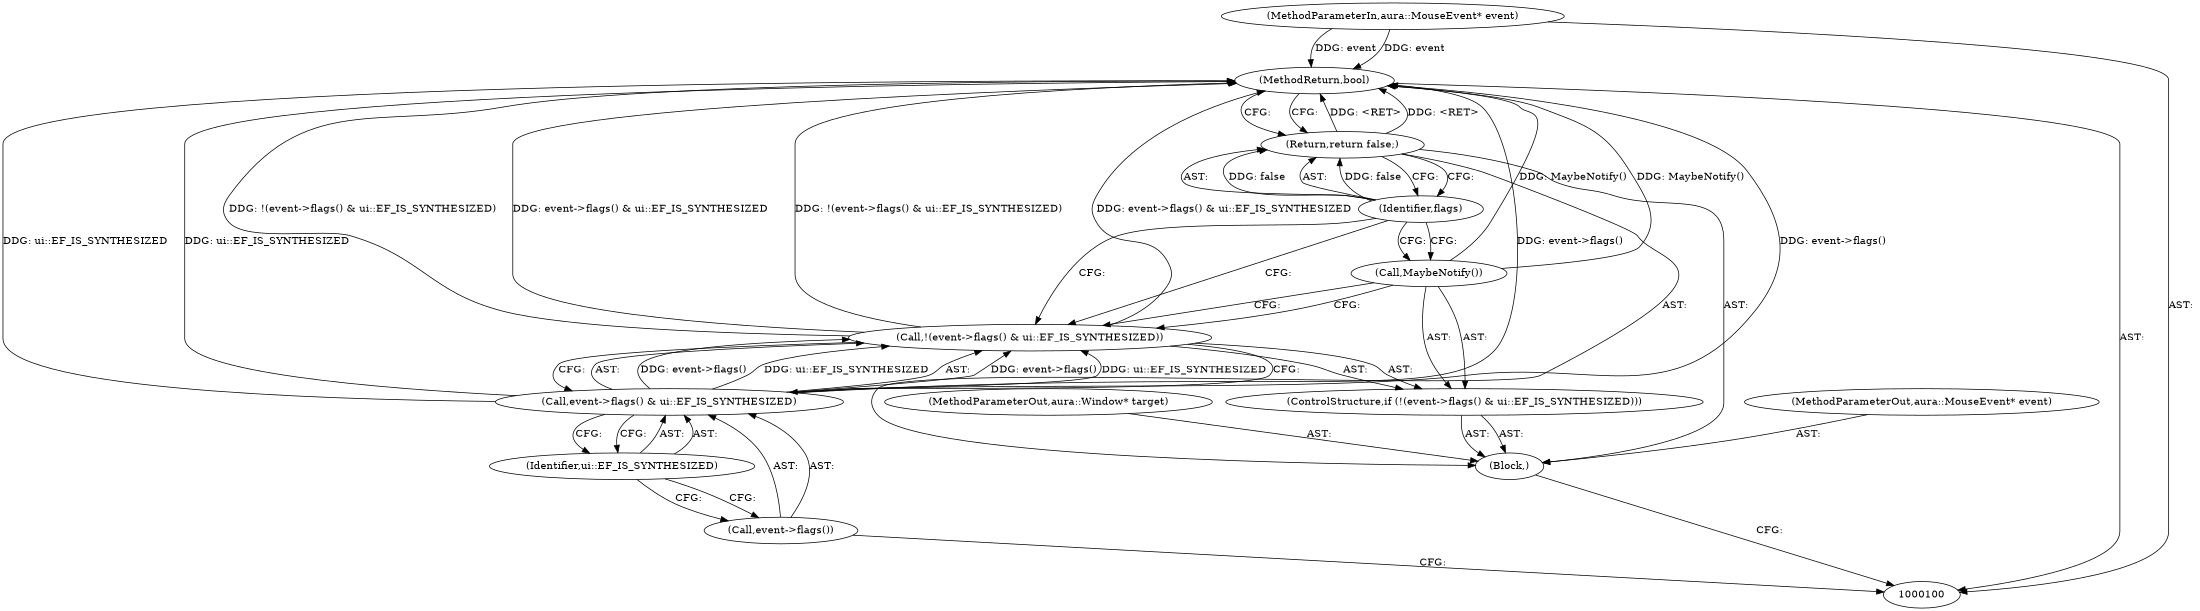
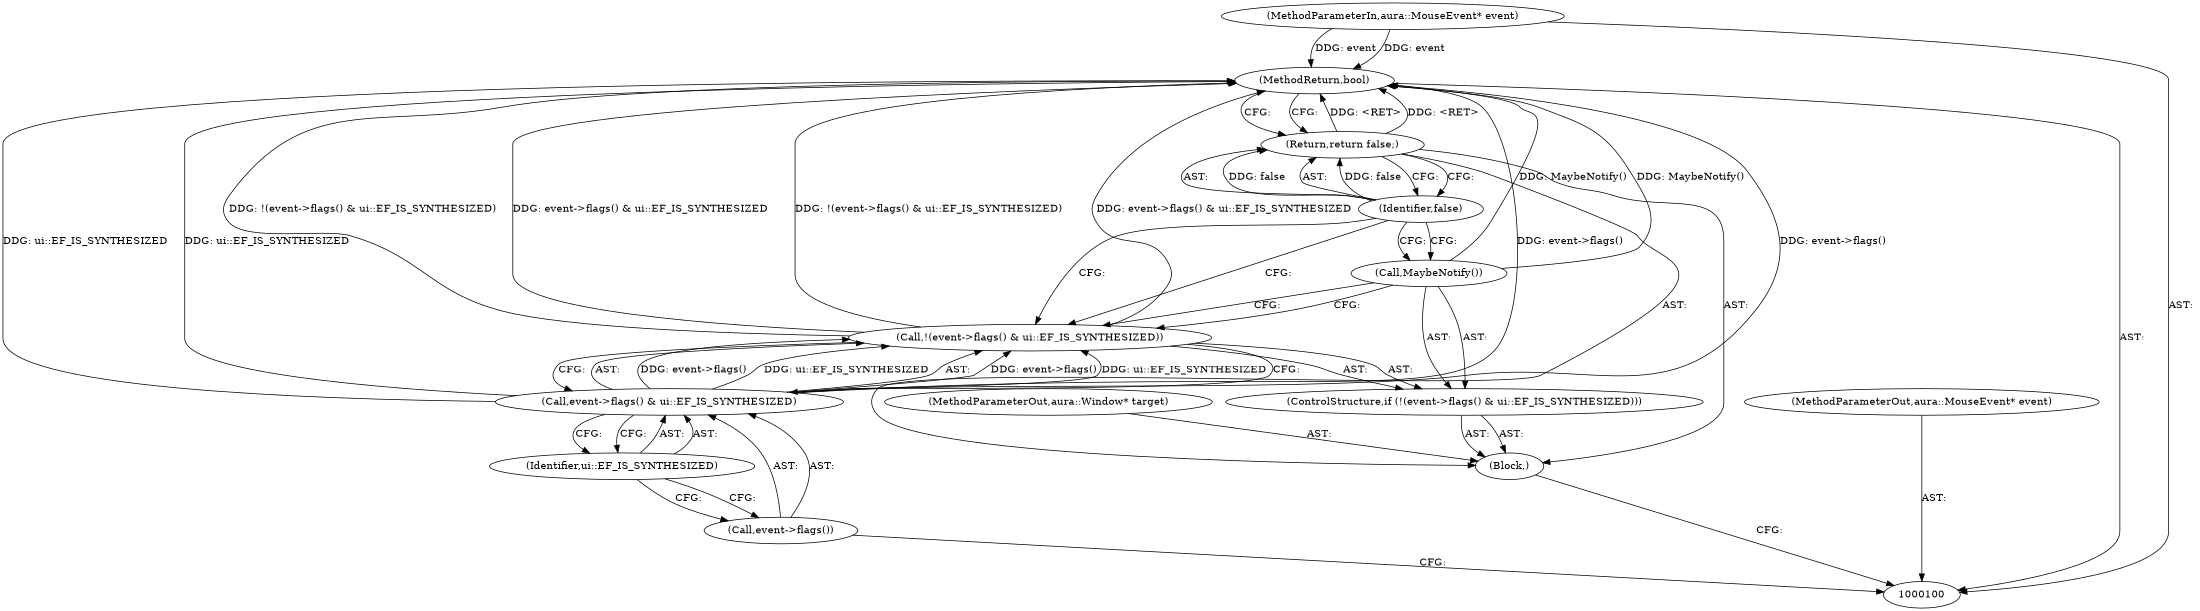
(1421, 209) -> (1421, 209)
(1709, 443) -> (1922, 495)
